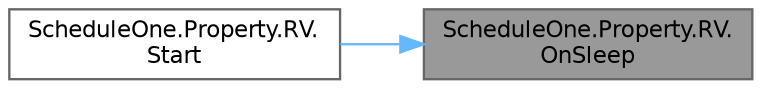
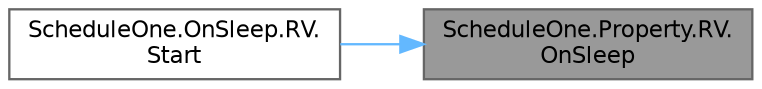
(175, 44) -> (175, 44)
